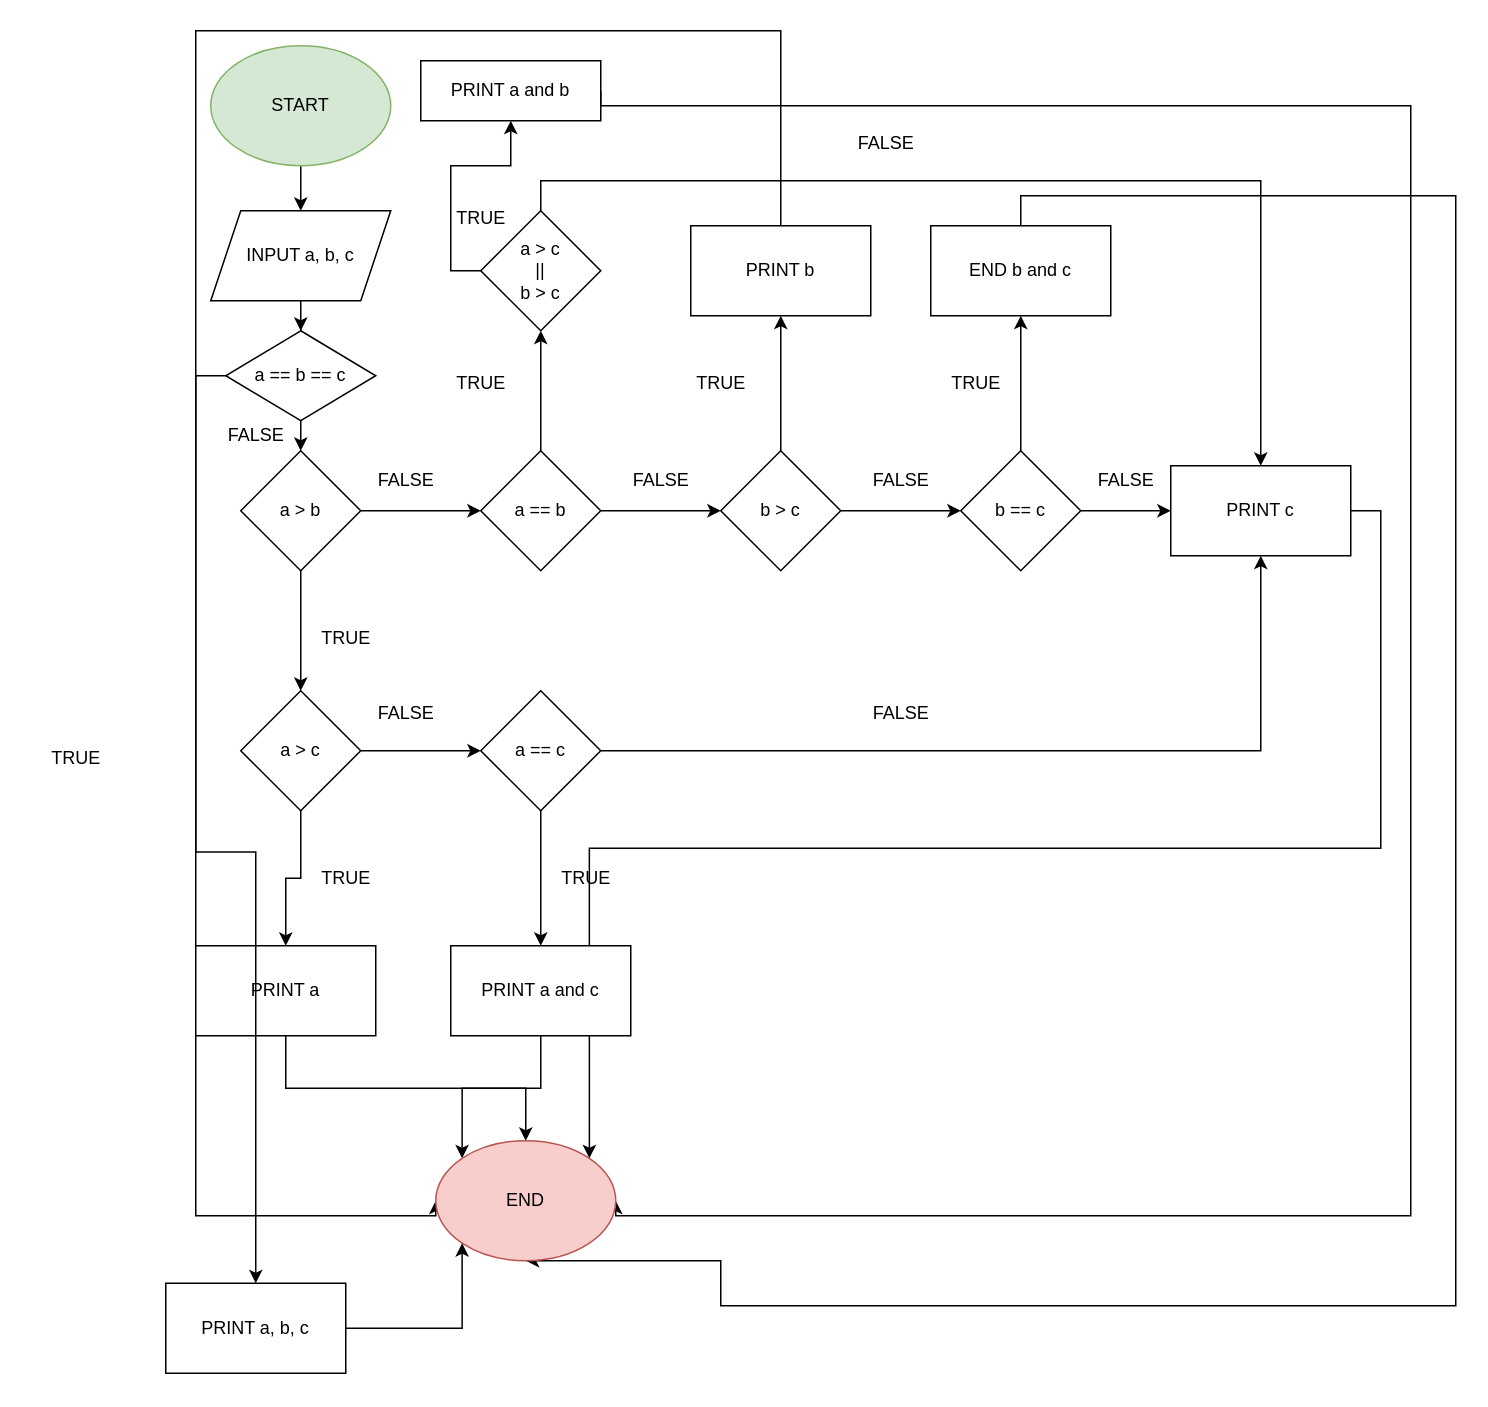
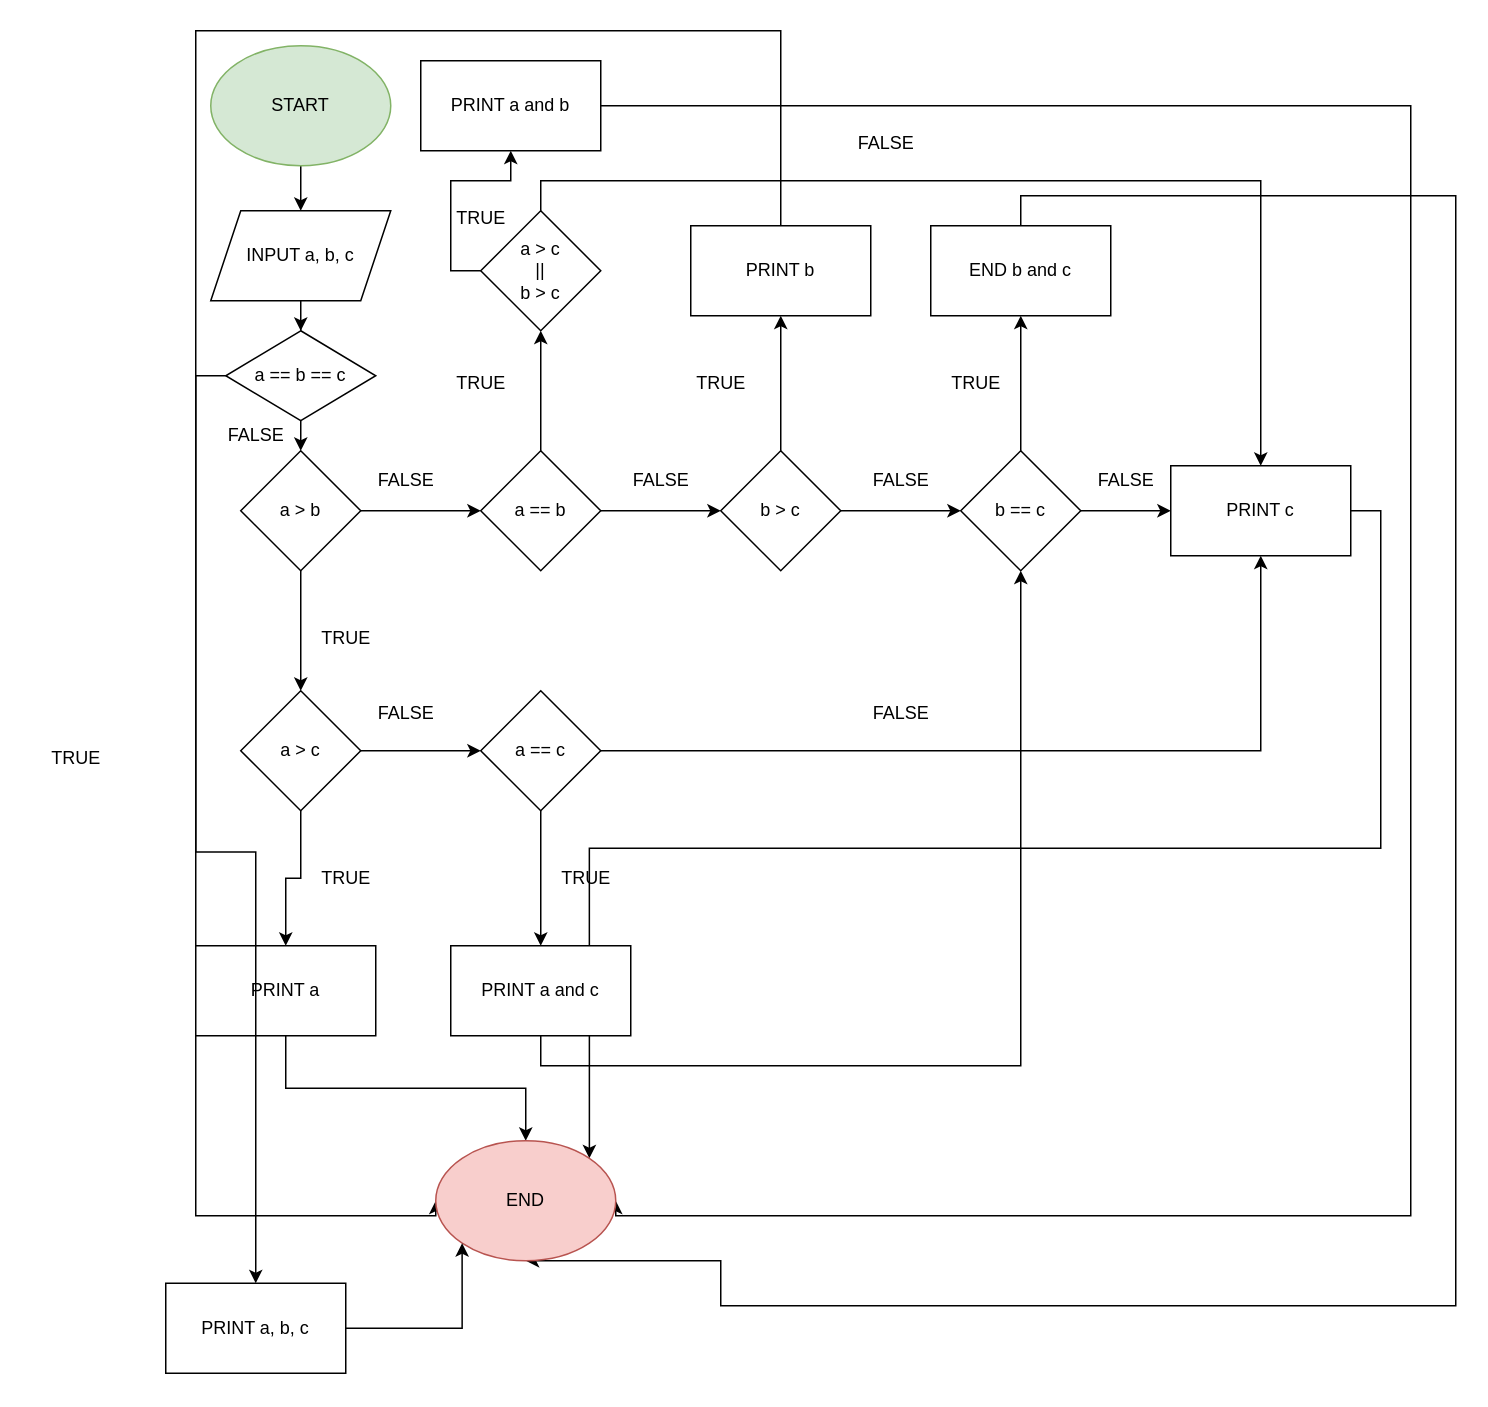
(511, 91) -> (511, 106)
(462, 1120) -> (1021, 1065)
